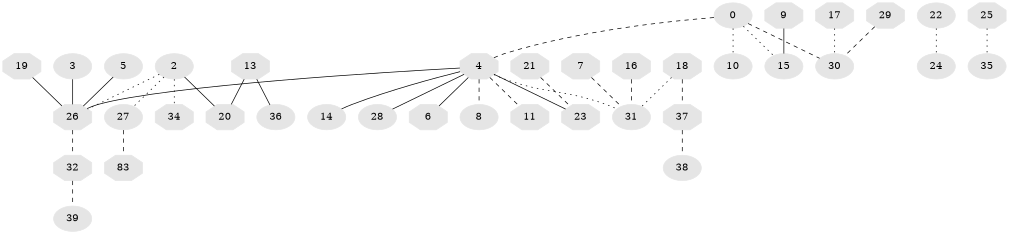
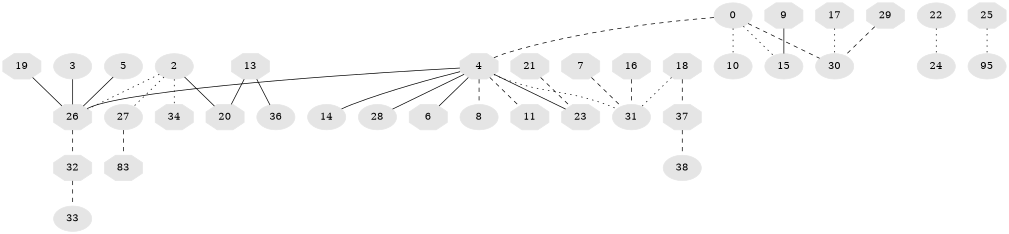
(987, 66) -> (987, 66)
(73, 219) -> (73, 219)
